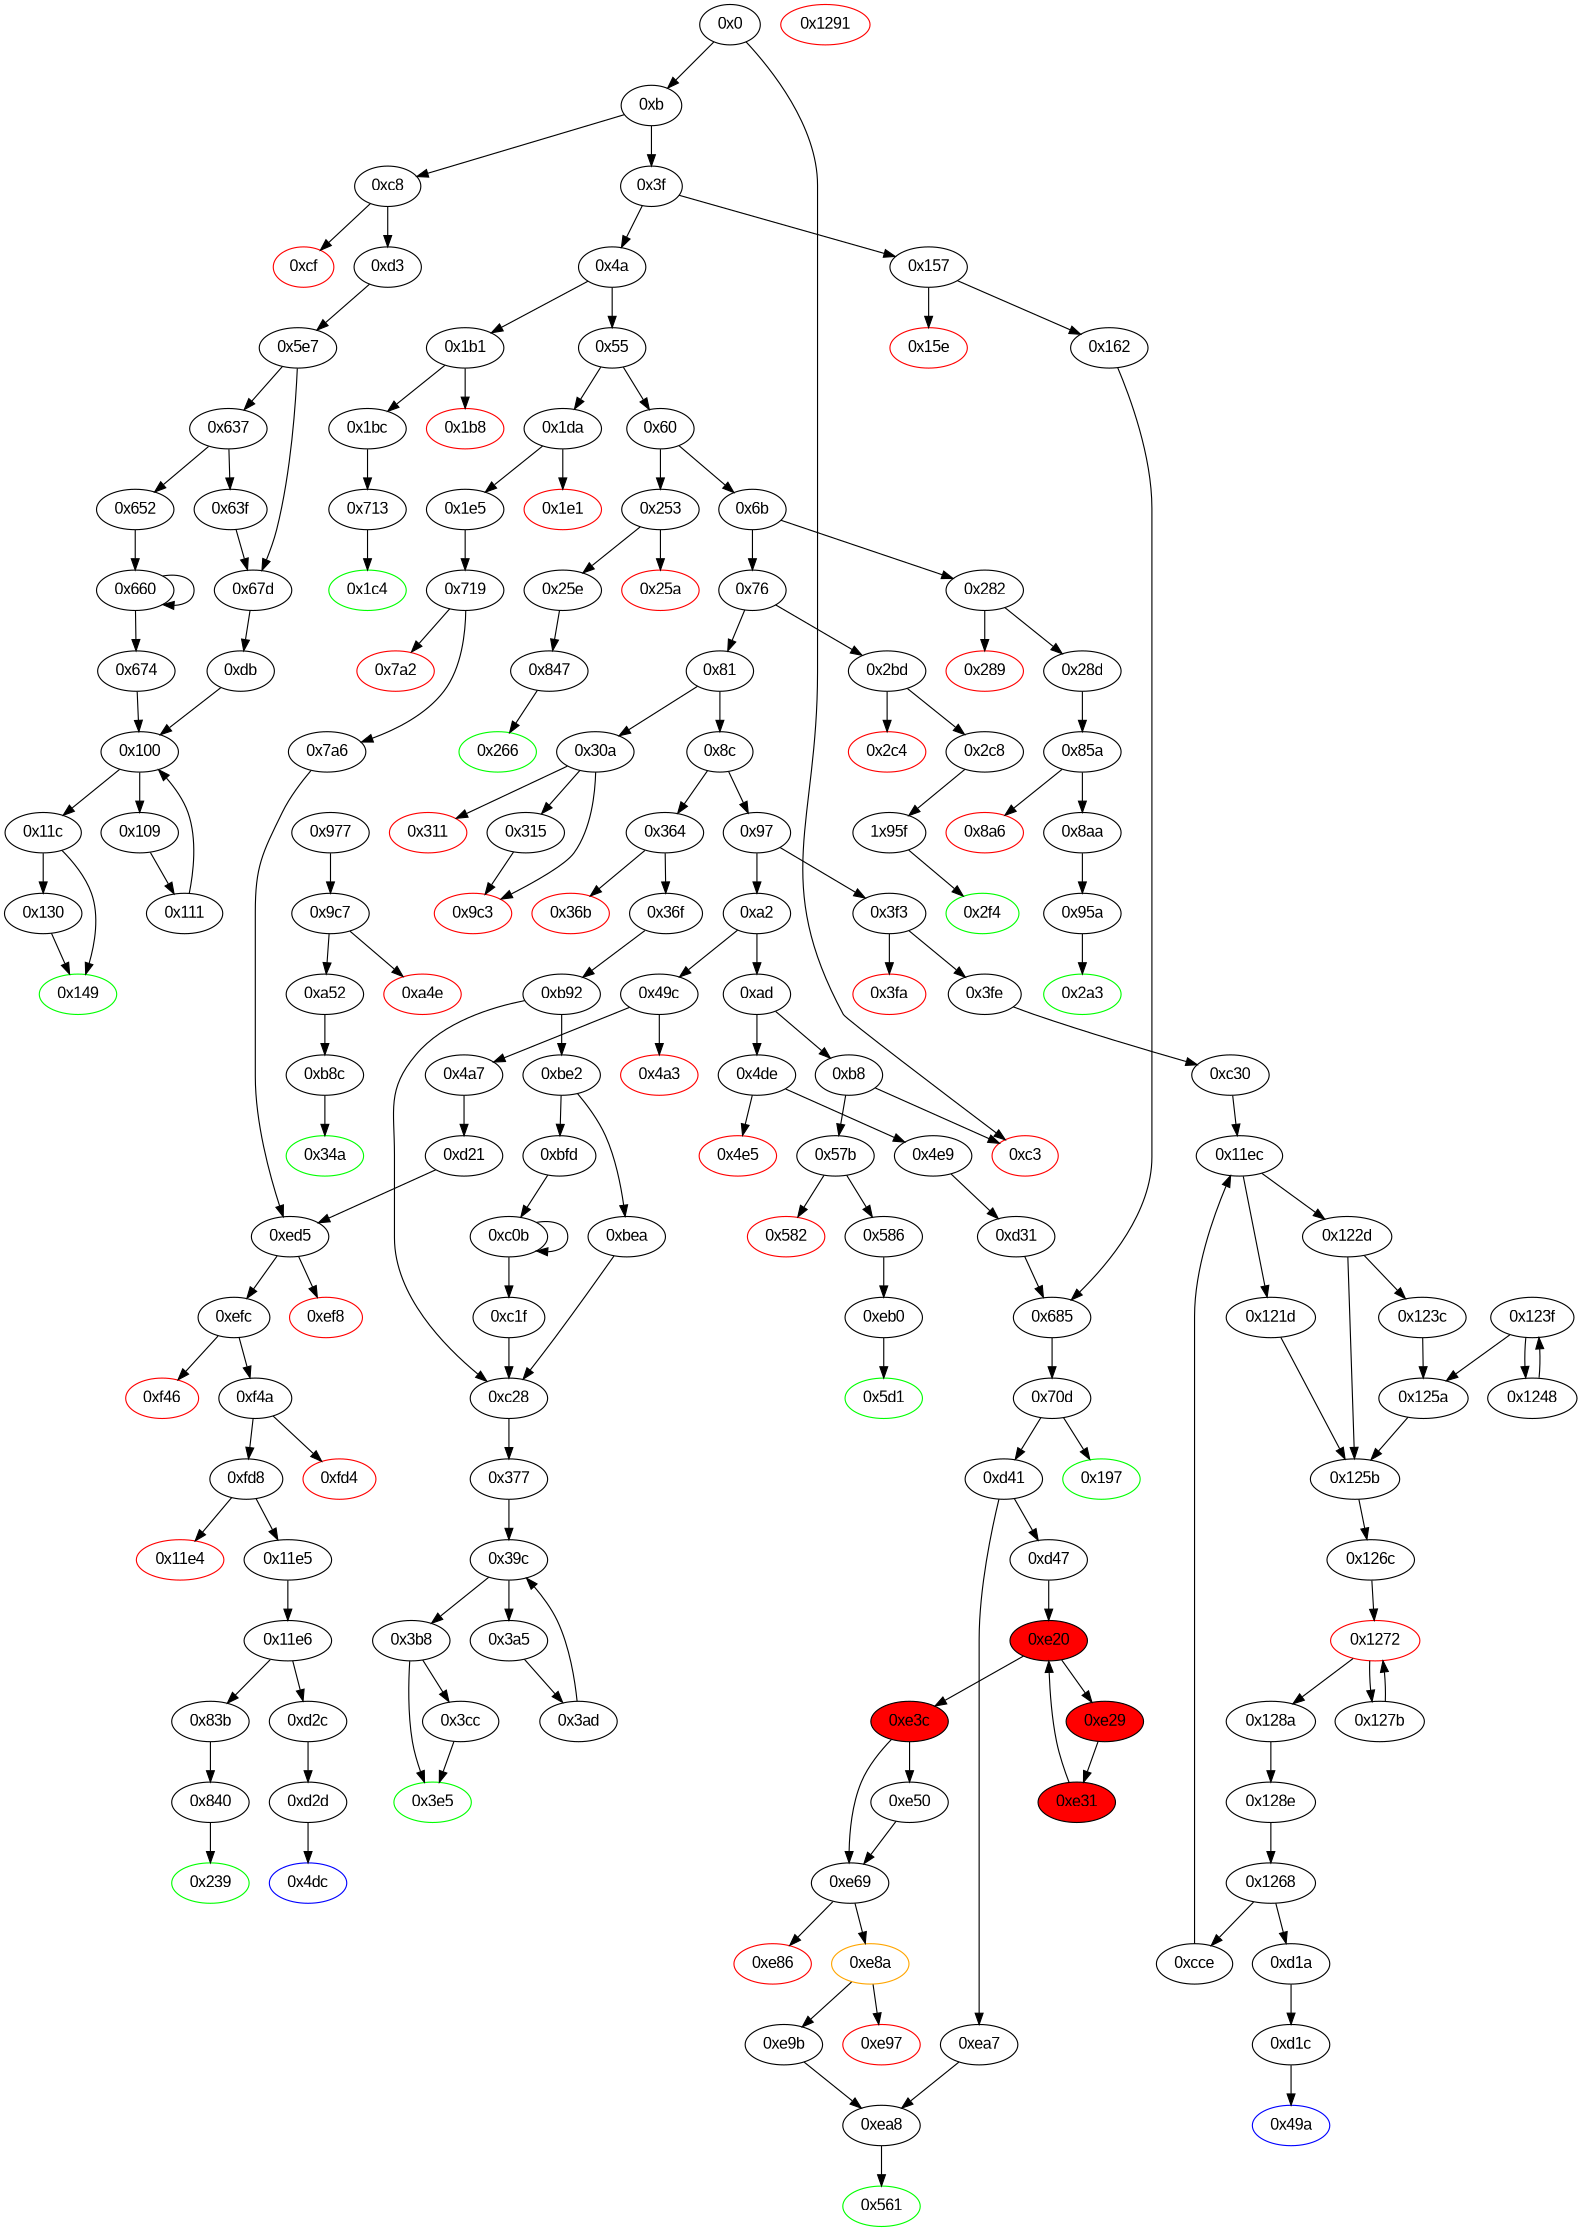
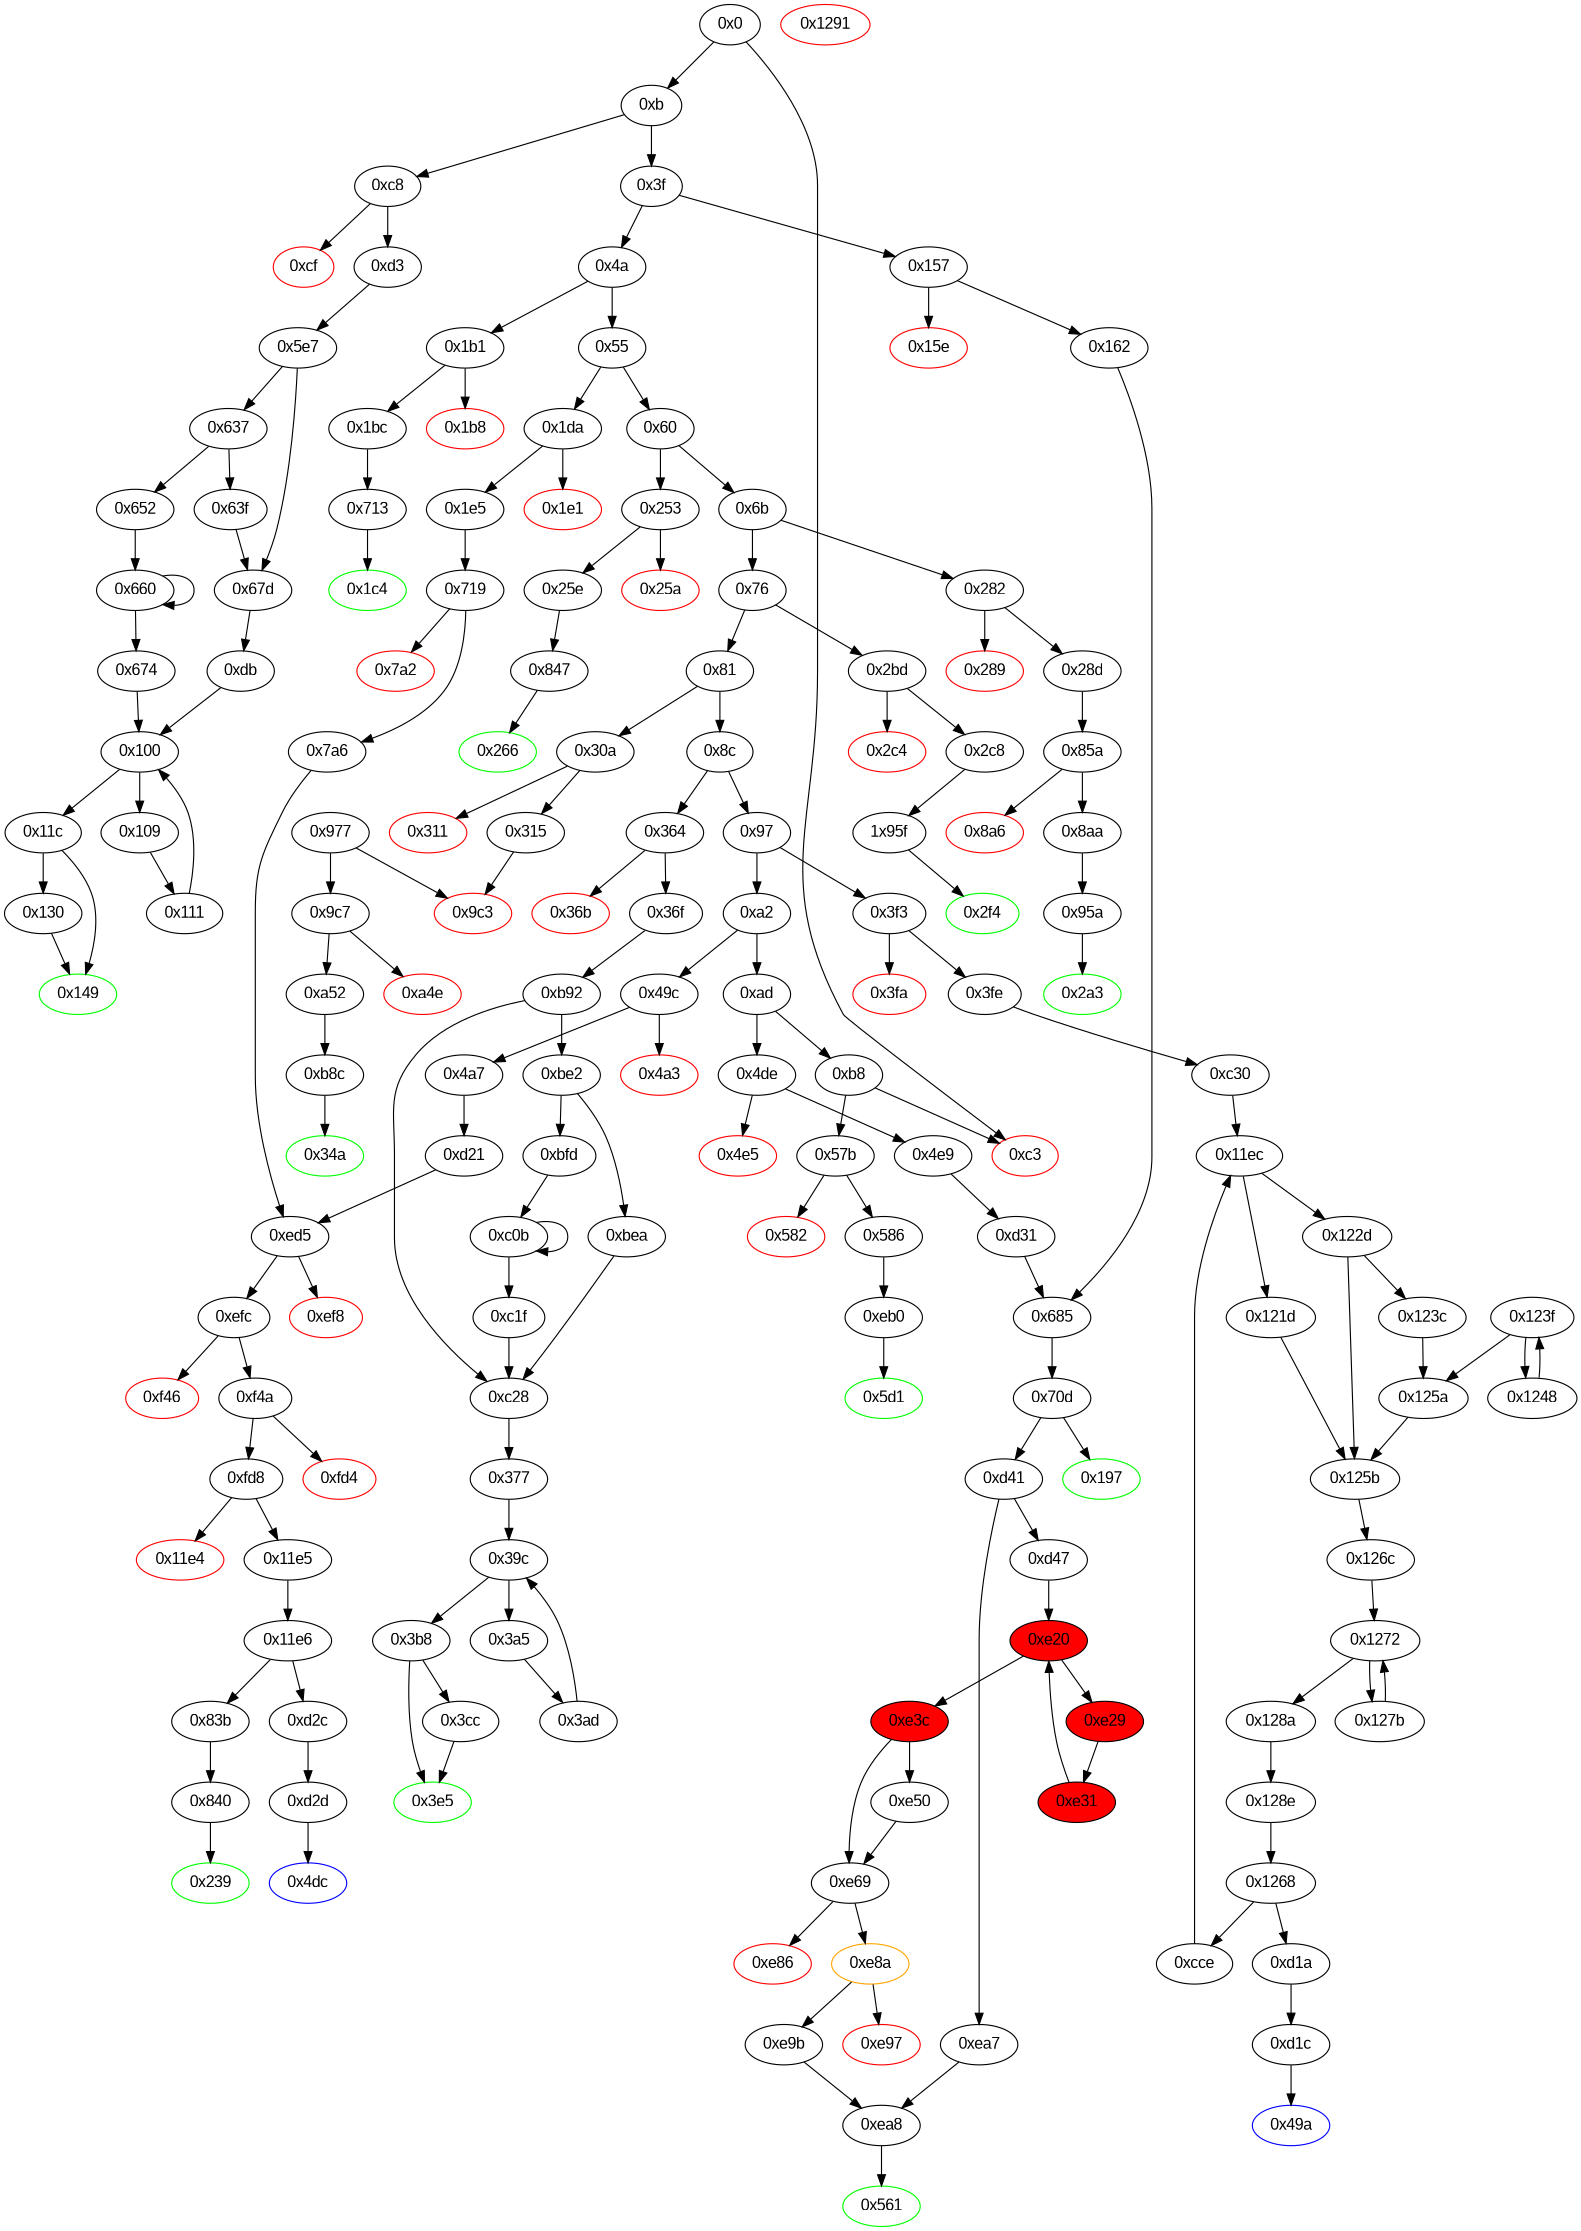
(577, 849) -> (397, 870)
(1375, 1641) -> (1375, 1641)
